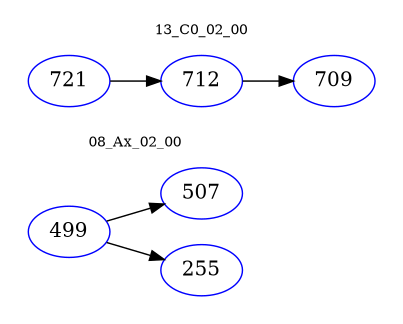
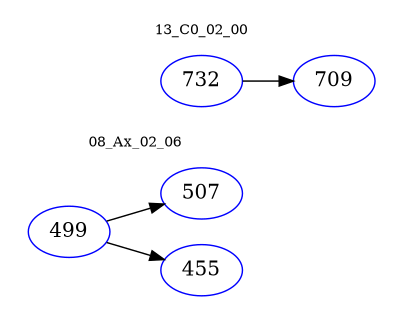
(69, 81) -> none
(202, 81) -> (202, 81)
(135, 143) -> (135, 143)
(202, 270) -> (202, 270)
